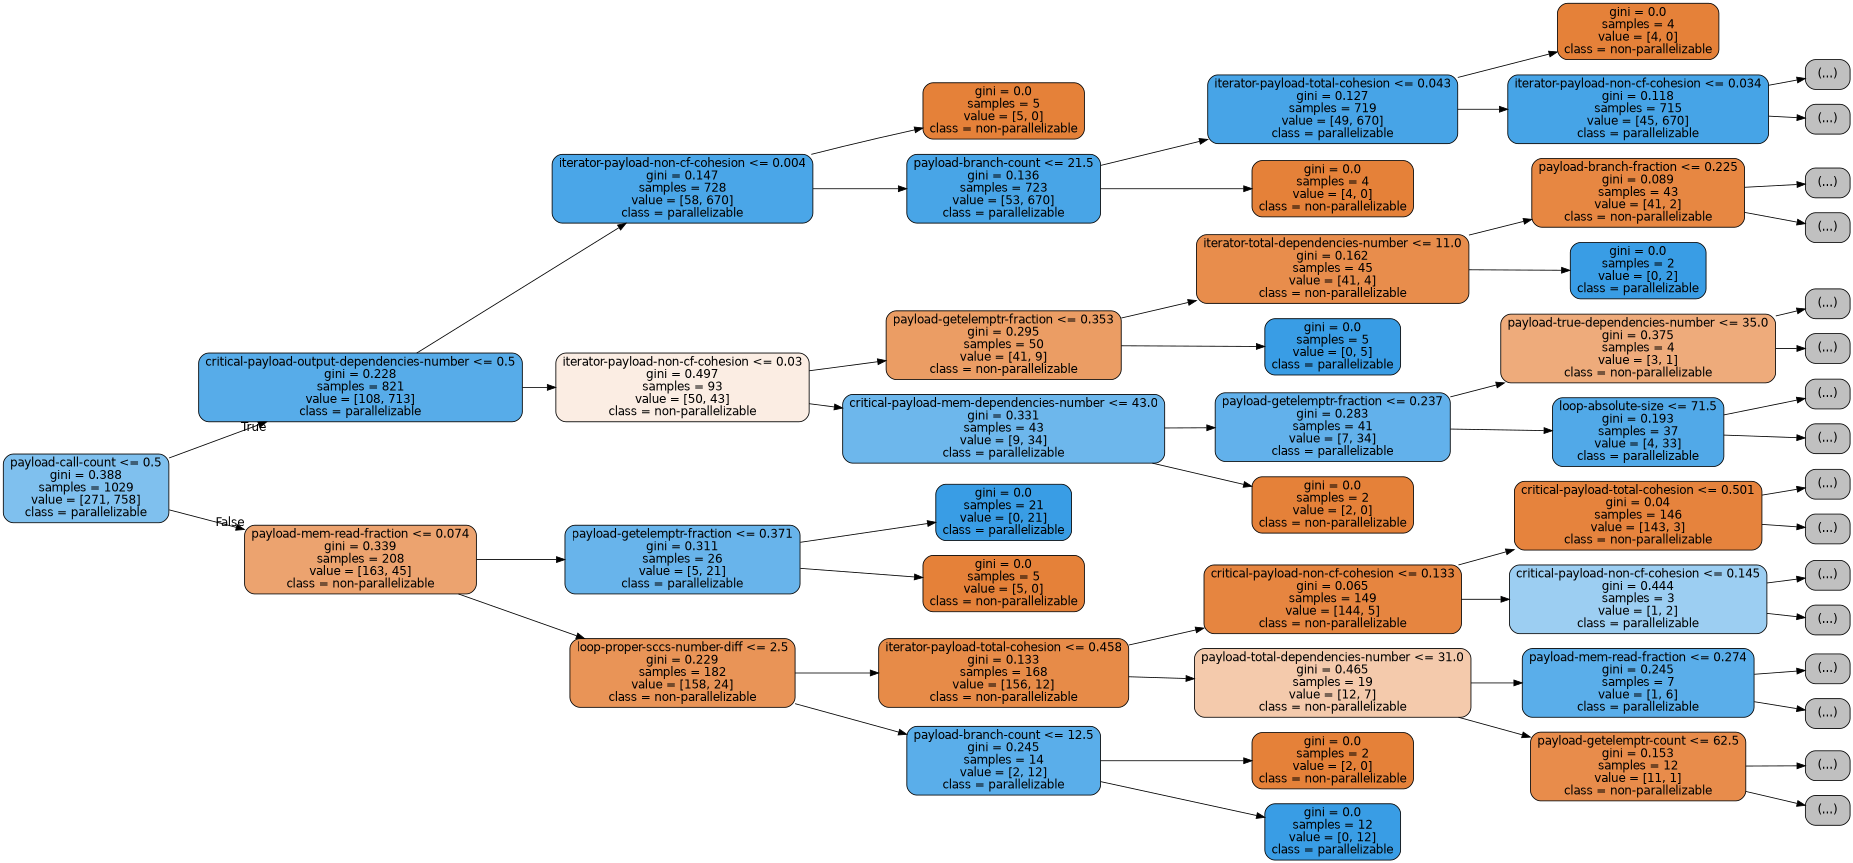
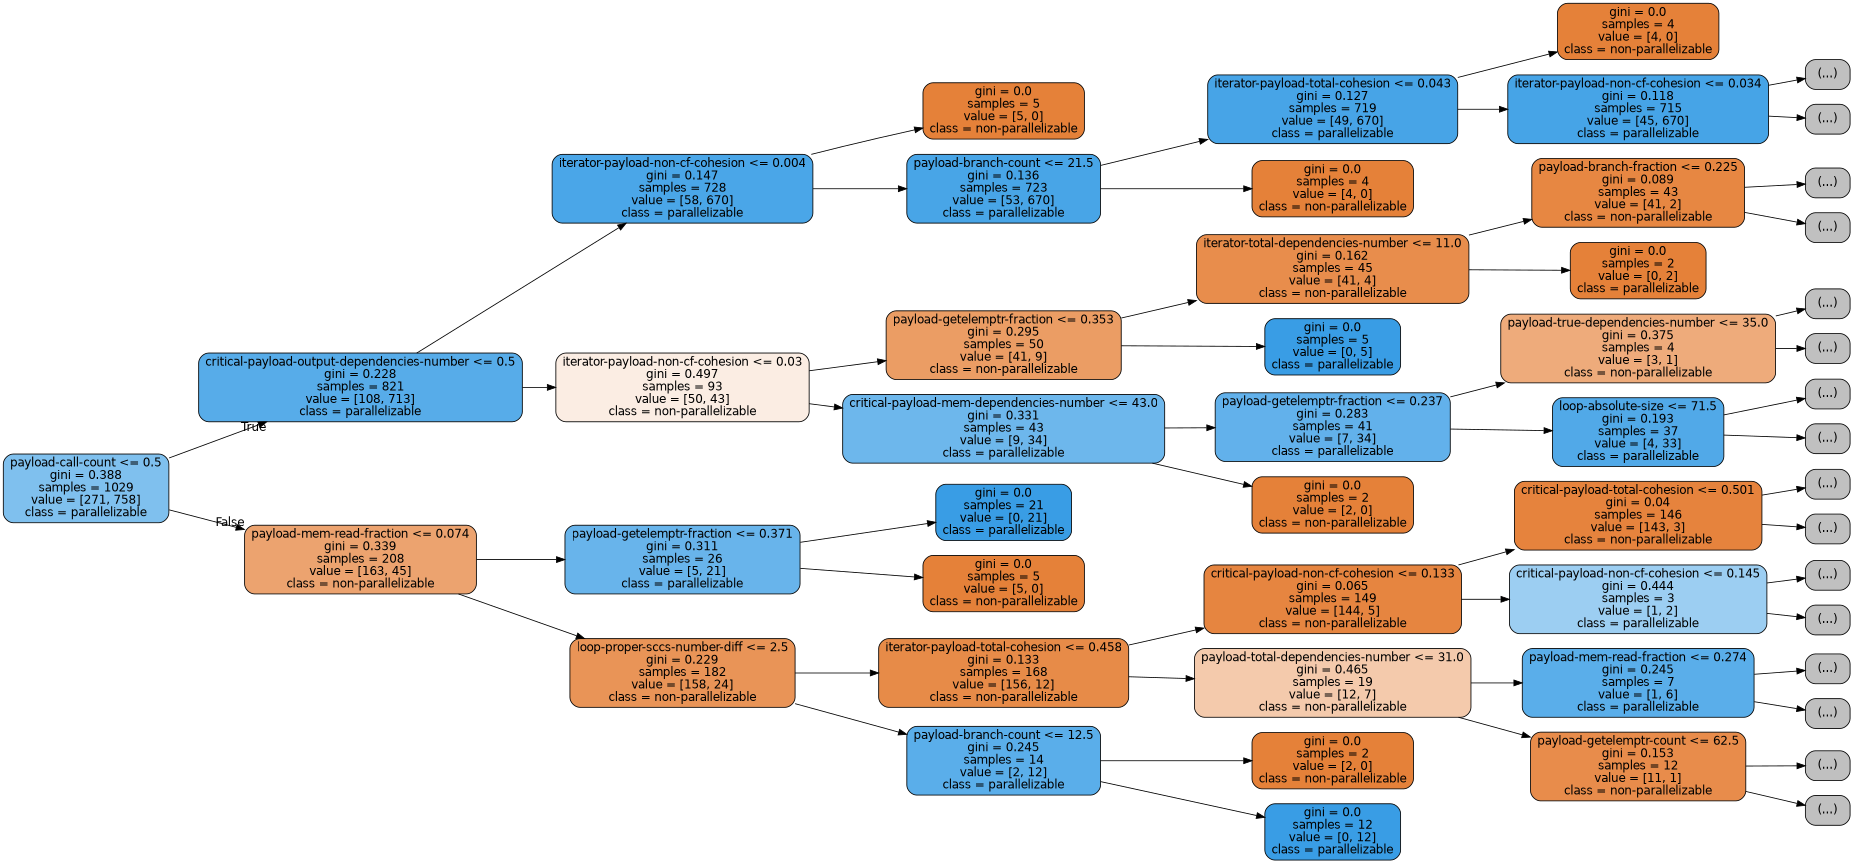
(1638, 271) -> (1638, 271)
